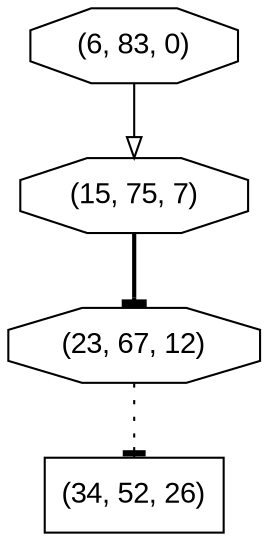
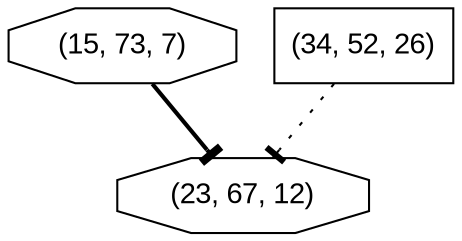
(134, 46) -> none
(134, 196) -> (122, 46)
(134, 415) -> (307, 117)
